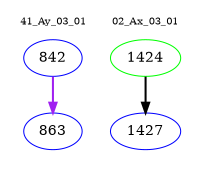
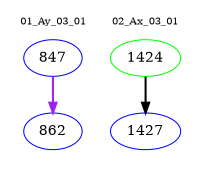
(53, 22) -> (53, 22)
(53, 58) -> (53, 58)
(53, 131) -> (53, 131)
